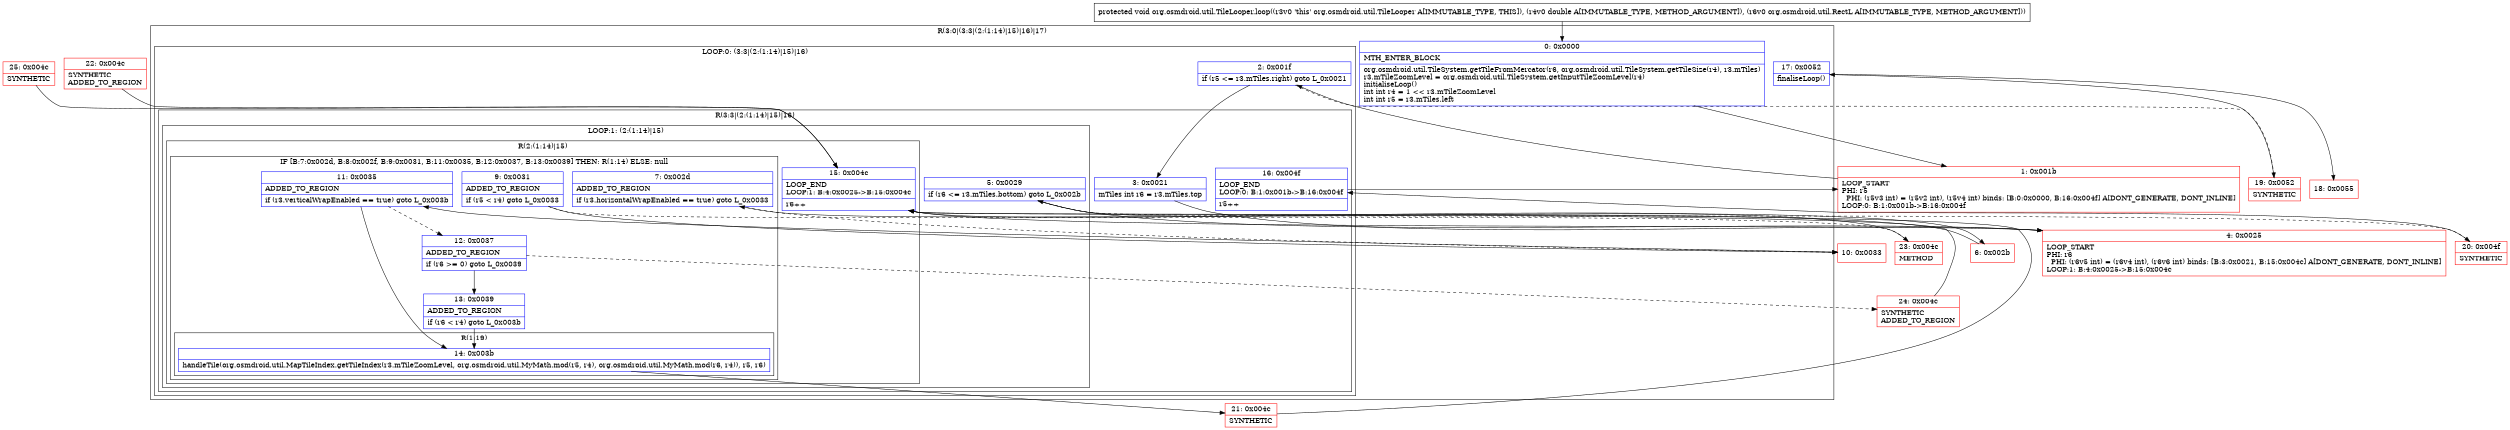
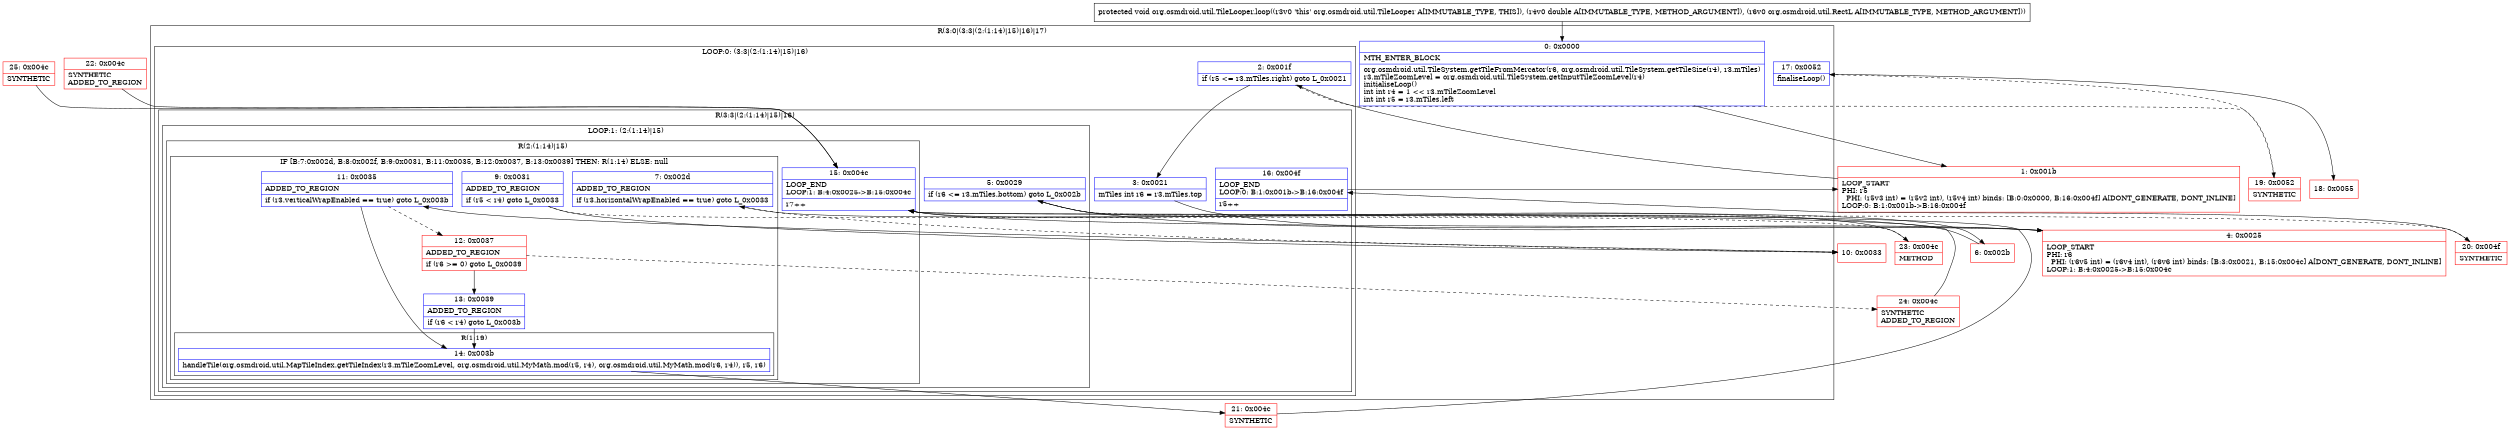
(2079, 85) -> (2079, 85)
(796, 204) -> (796, 204)
(474, 253) -> (474, 253)
